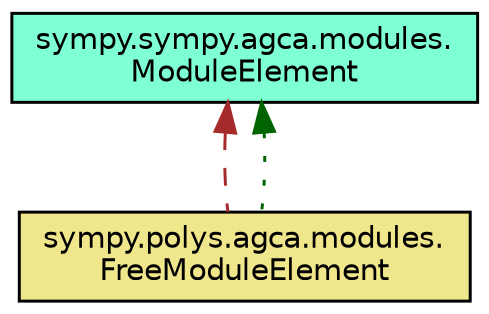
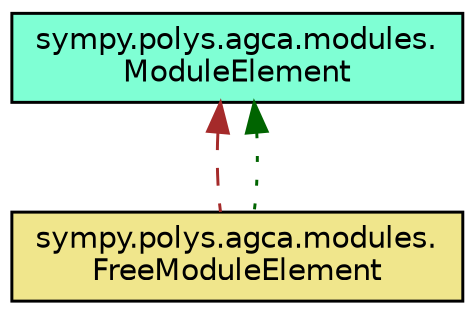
(245, 58) -> (237, 58)
